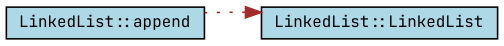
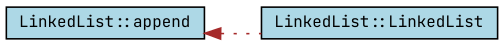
(225, 12) -> (241, 34)
